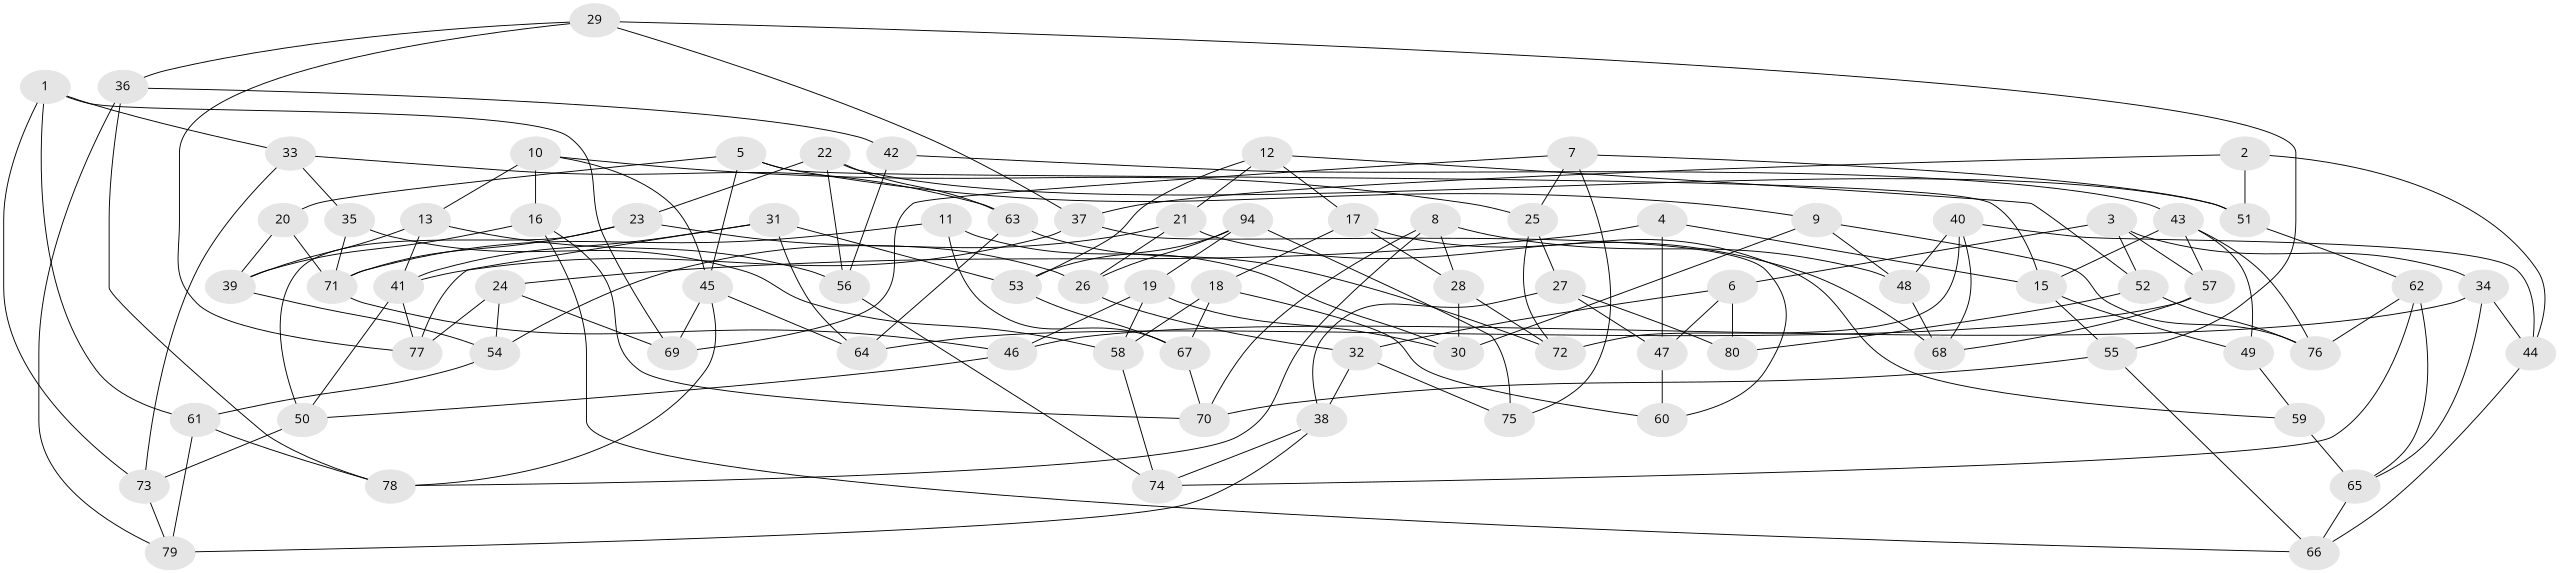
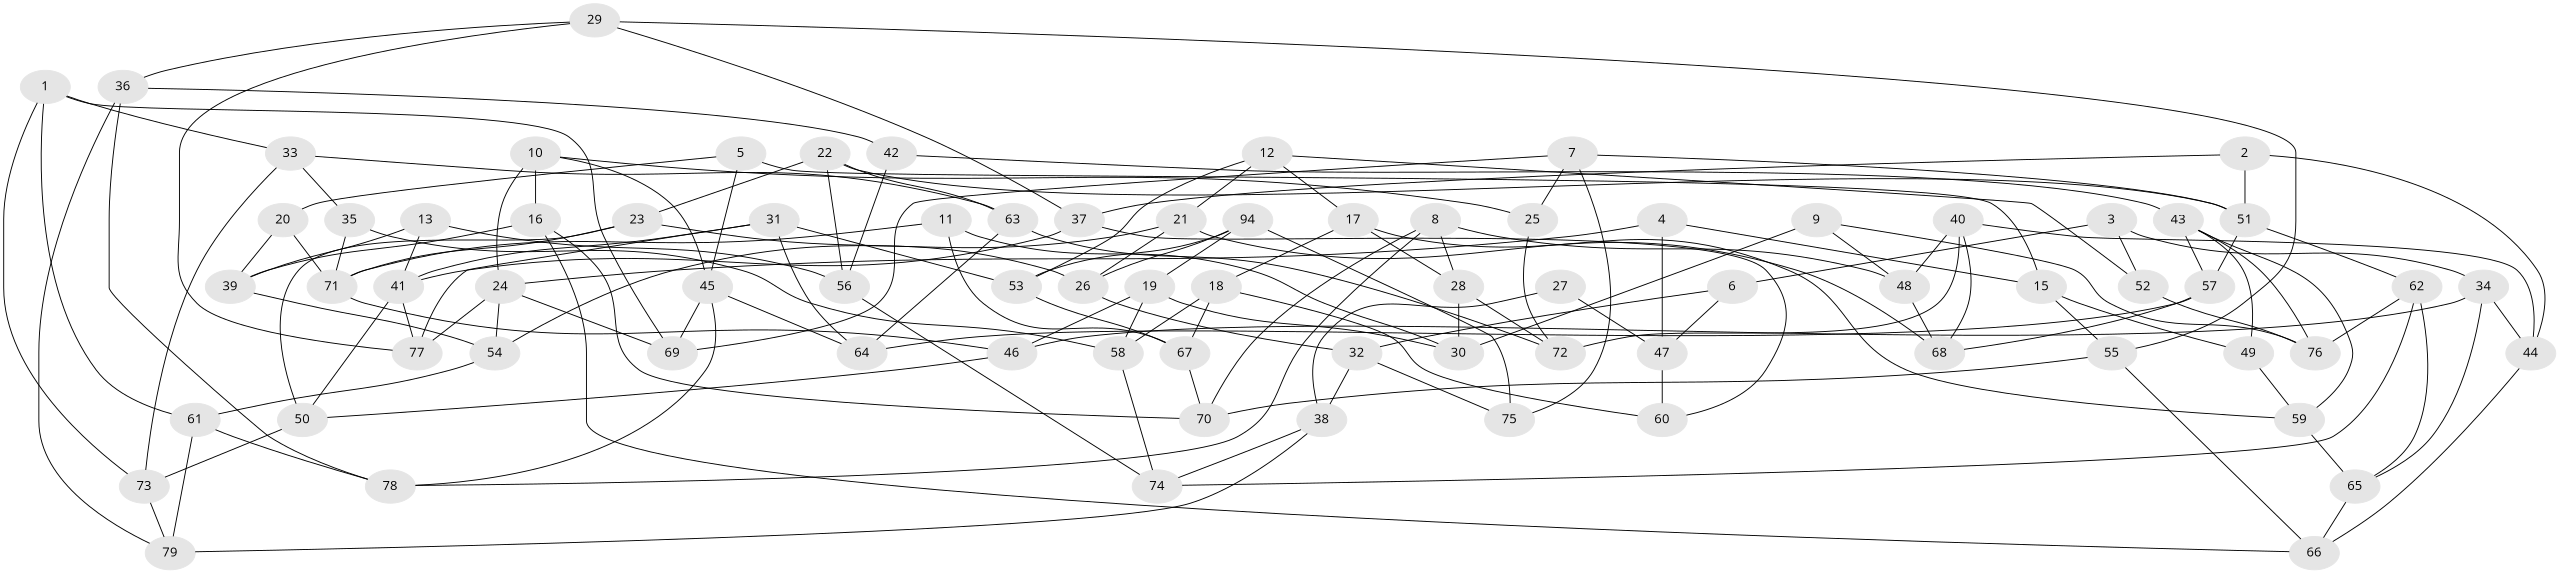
(481, 187) -> (499, 216)
(1121, 201) -> none
(1547, 253) -> none
(2110, 253) -> (2320, 292)
(2161, 253) -> (2225, 258)
(1733, 353) -> none
